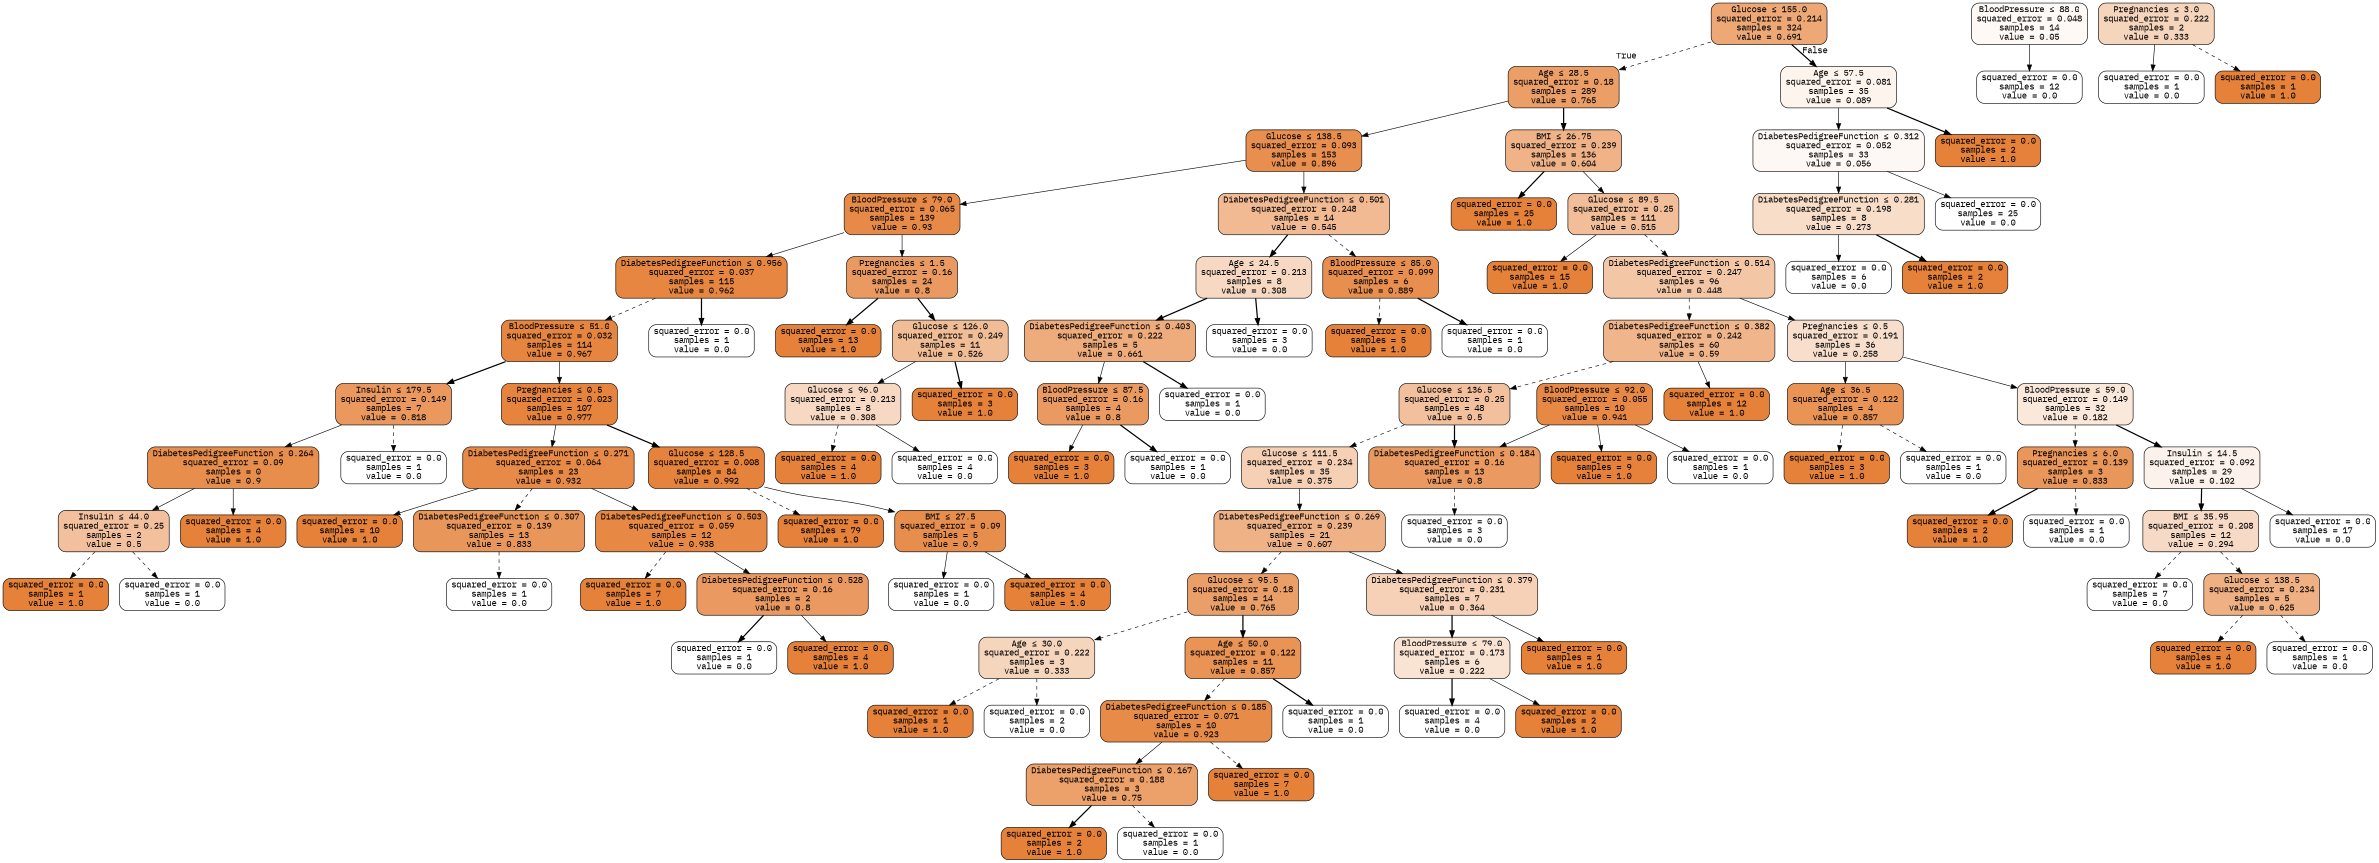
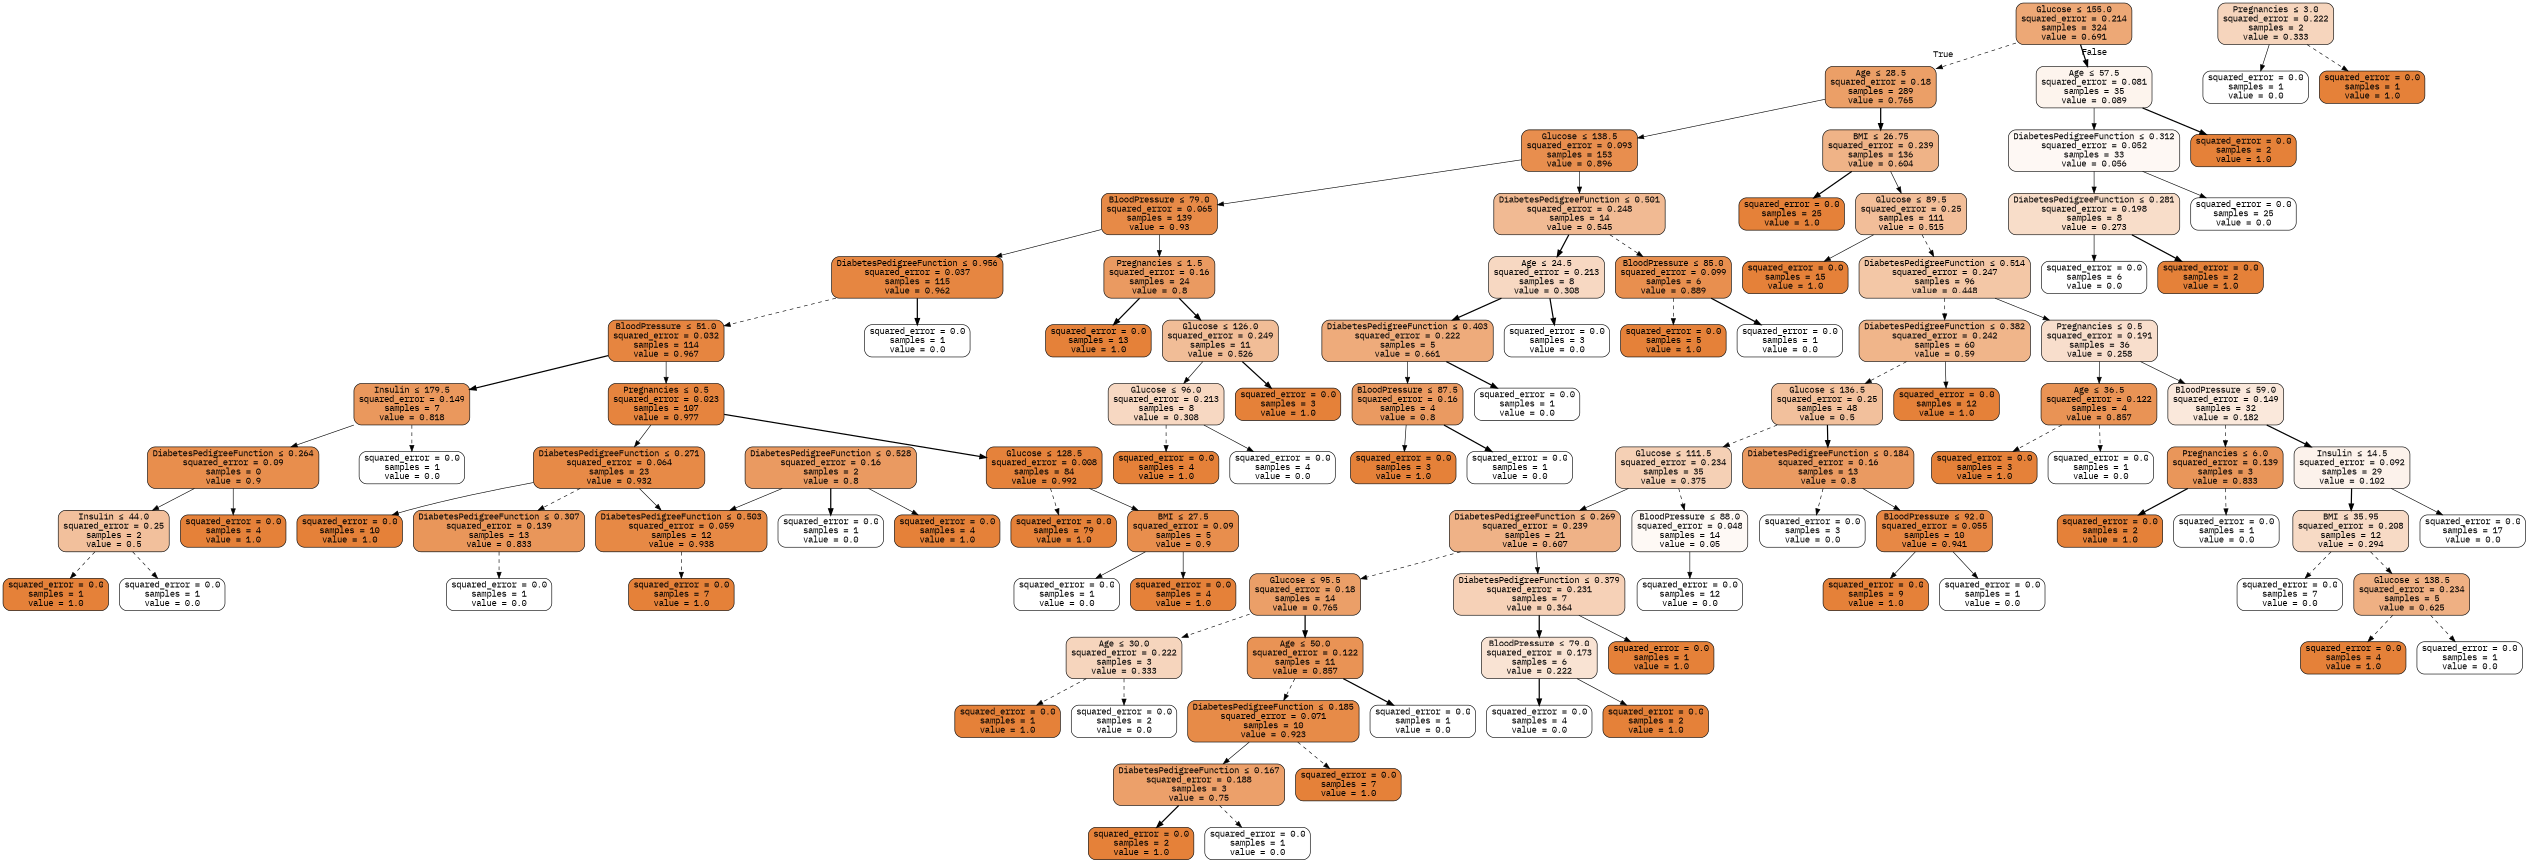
(1527, 435) -> (1879, 498)
none -> (1681, 496)
(729, 561) -> (759, 498)
